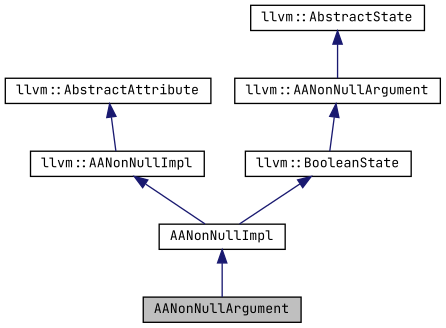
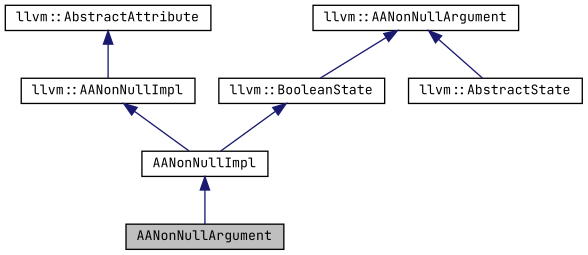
(338, 61) -> (460, 59)
